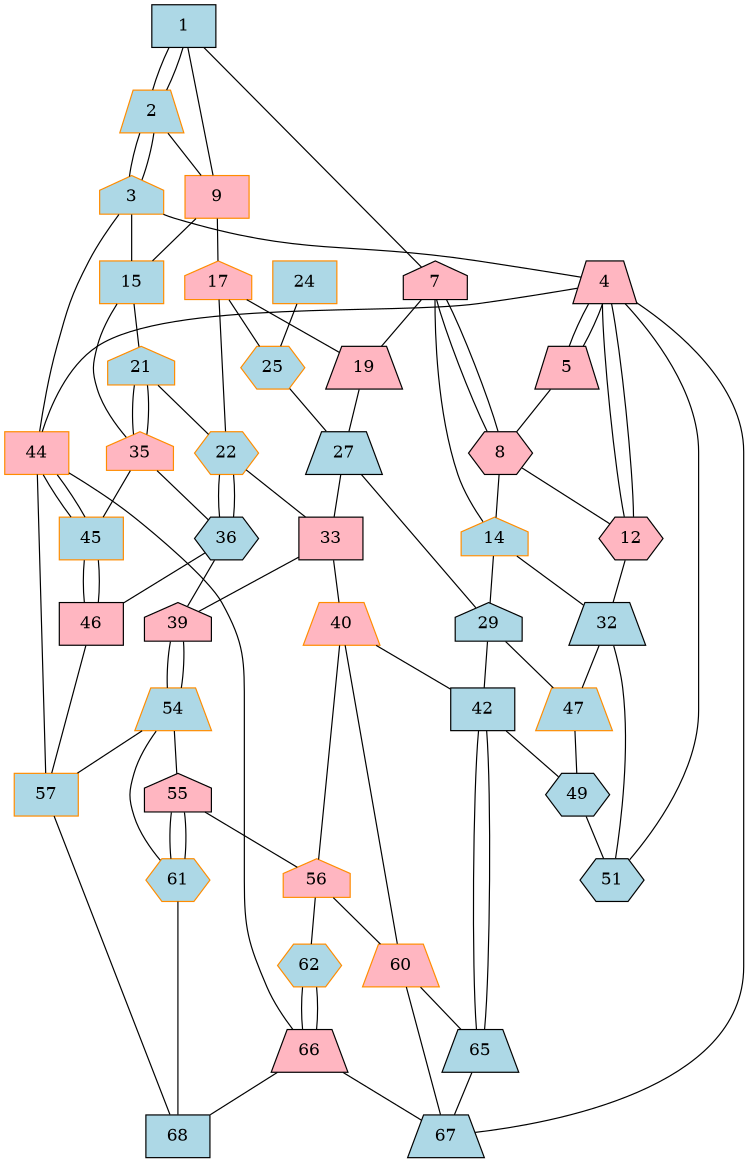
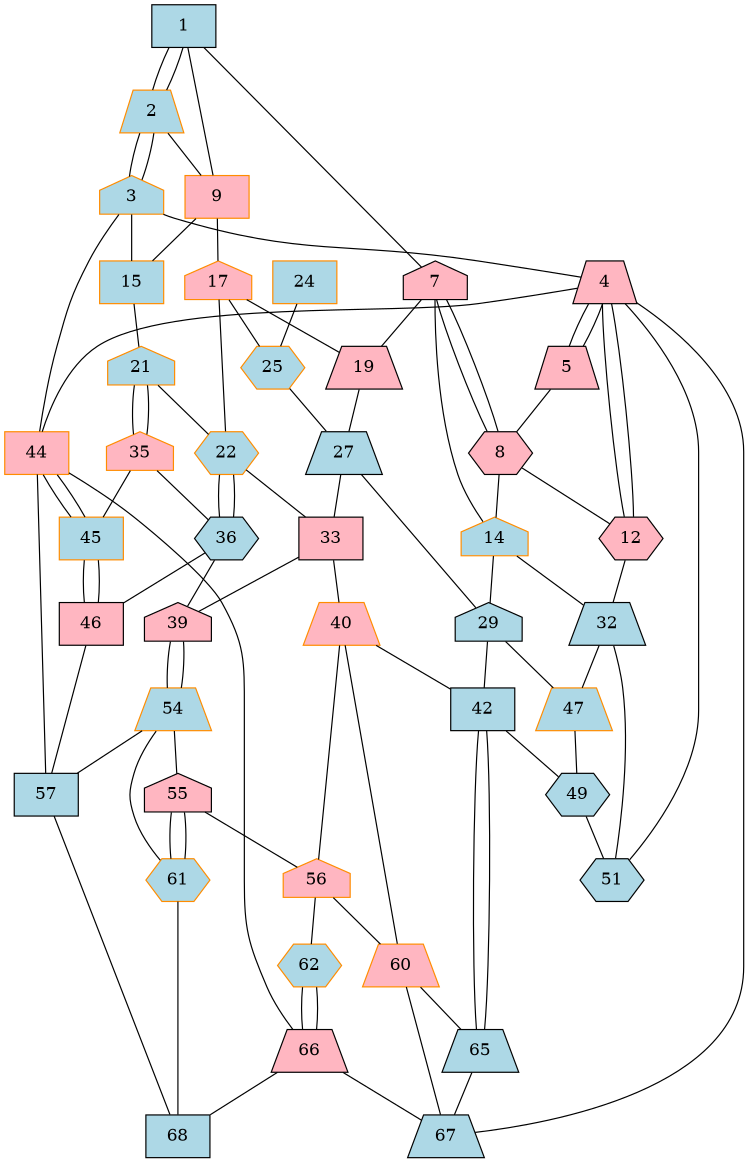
(94, 373) -> none
(46, 795) -> (46, 795)
